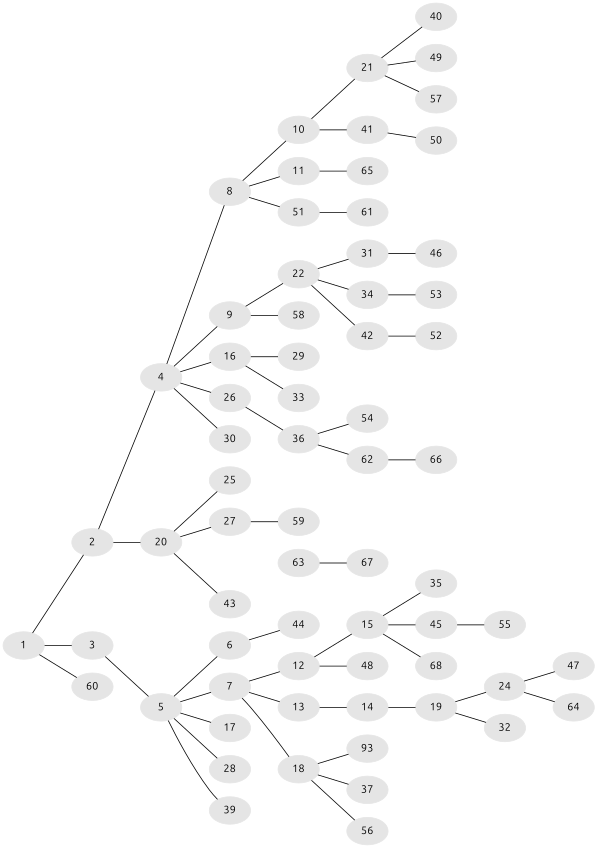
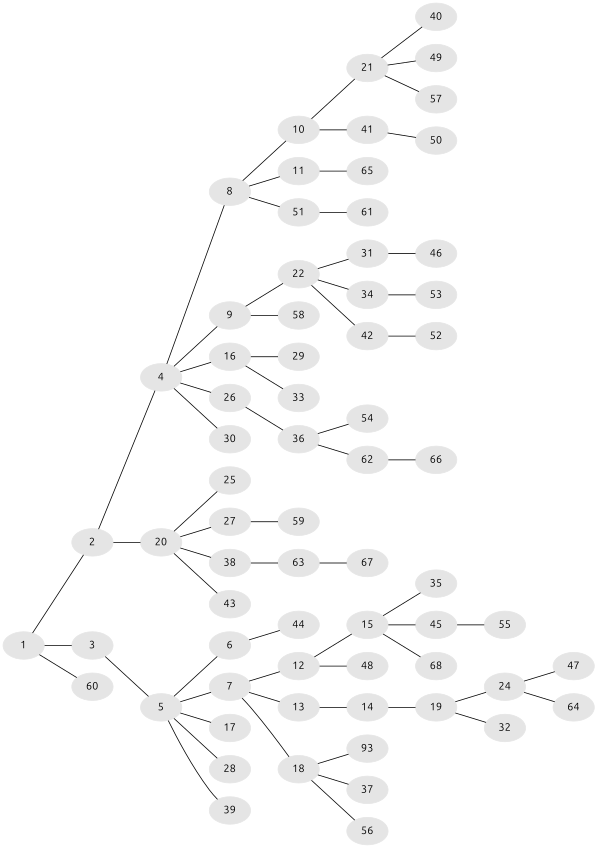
none -> (230, 563)
